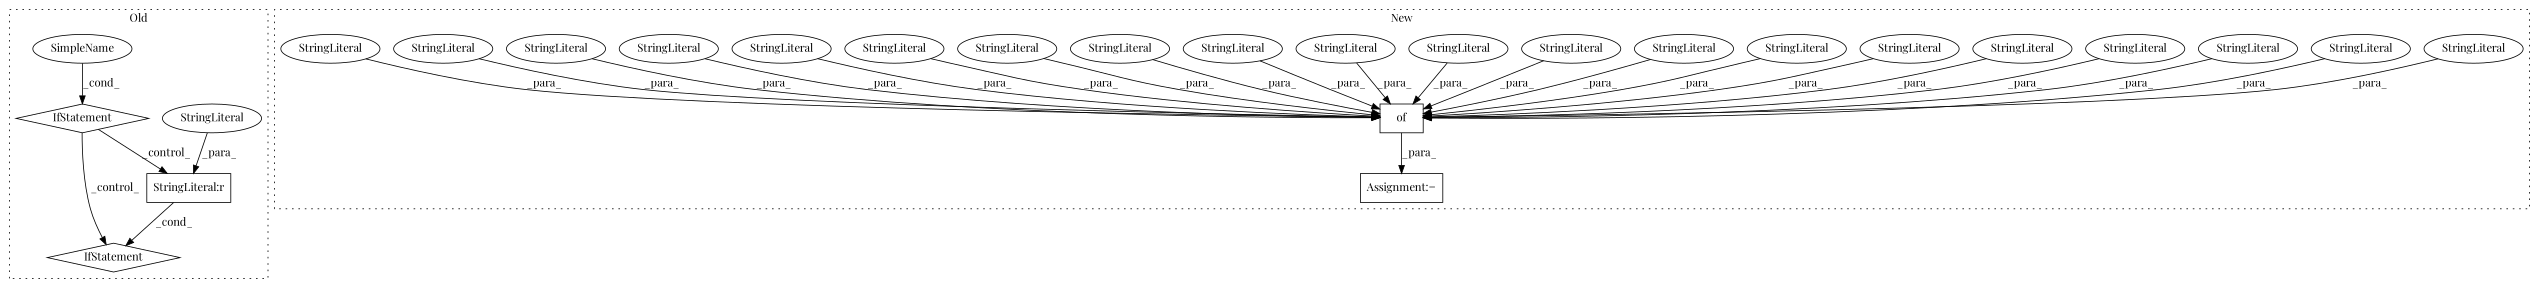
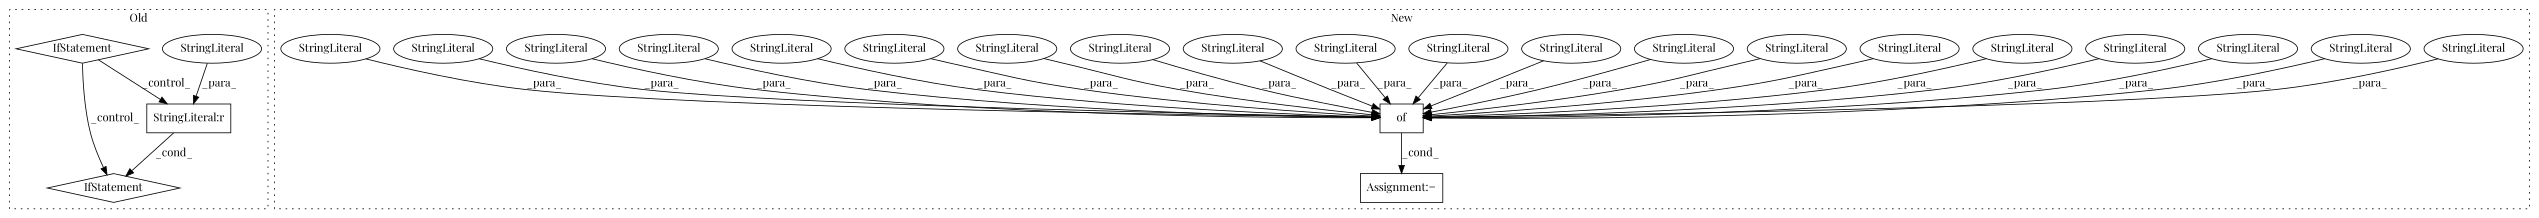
(82, 49) -> none
(1420, 153) -> (1421, 153)
